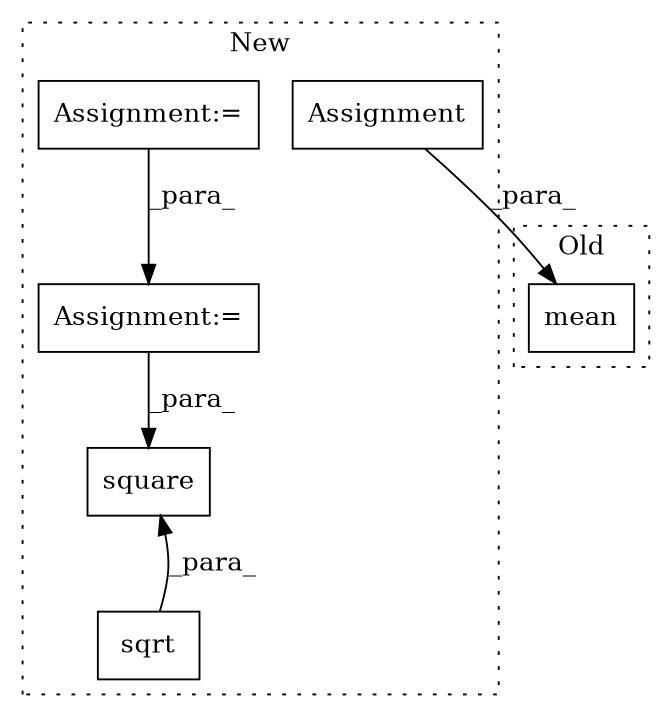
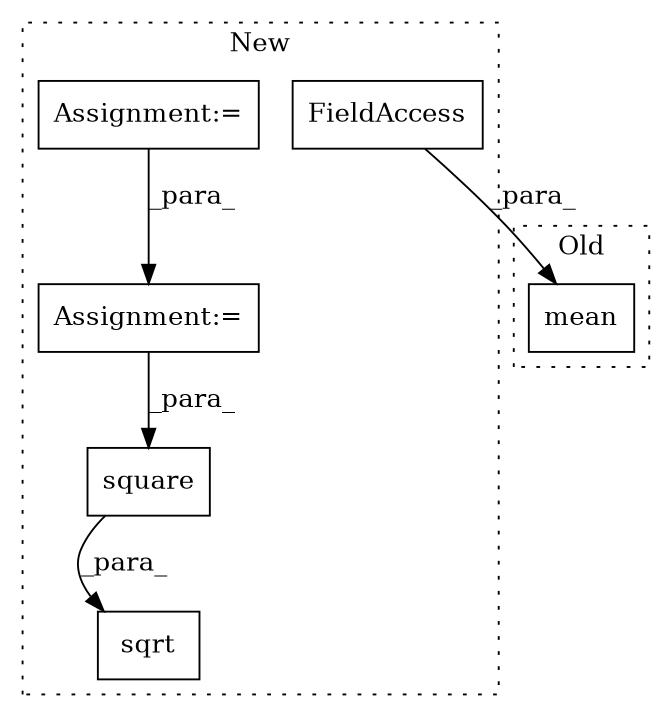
(388, 115) -> (388, 115)
(168, 573) -> (80, 553)
